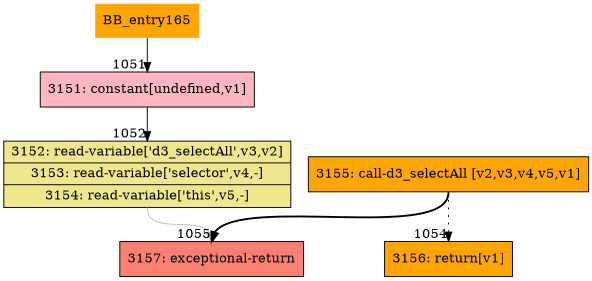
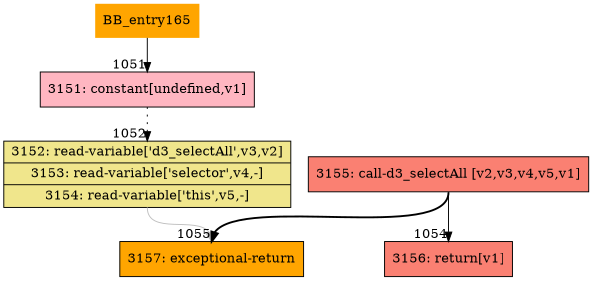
(147, 119) -> (147, 119)
(449, 174) -> (449, 174)
(449, 212) -> (449, 212)
(212, 259) -> (212, 259)
(449, 259) -> (449, 259)
